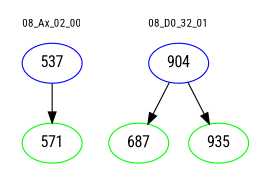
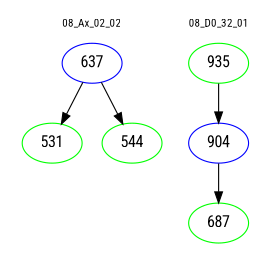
(52, 24) -> (92, 24)
(52, 63) -> (92, 63)
(196, 98) -> (219, 98)
(52, 143) -> (52, 143)
none -> (132, 143)
